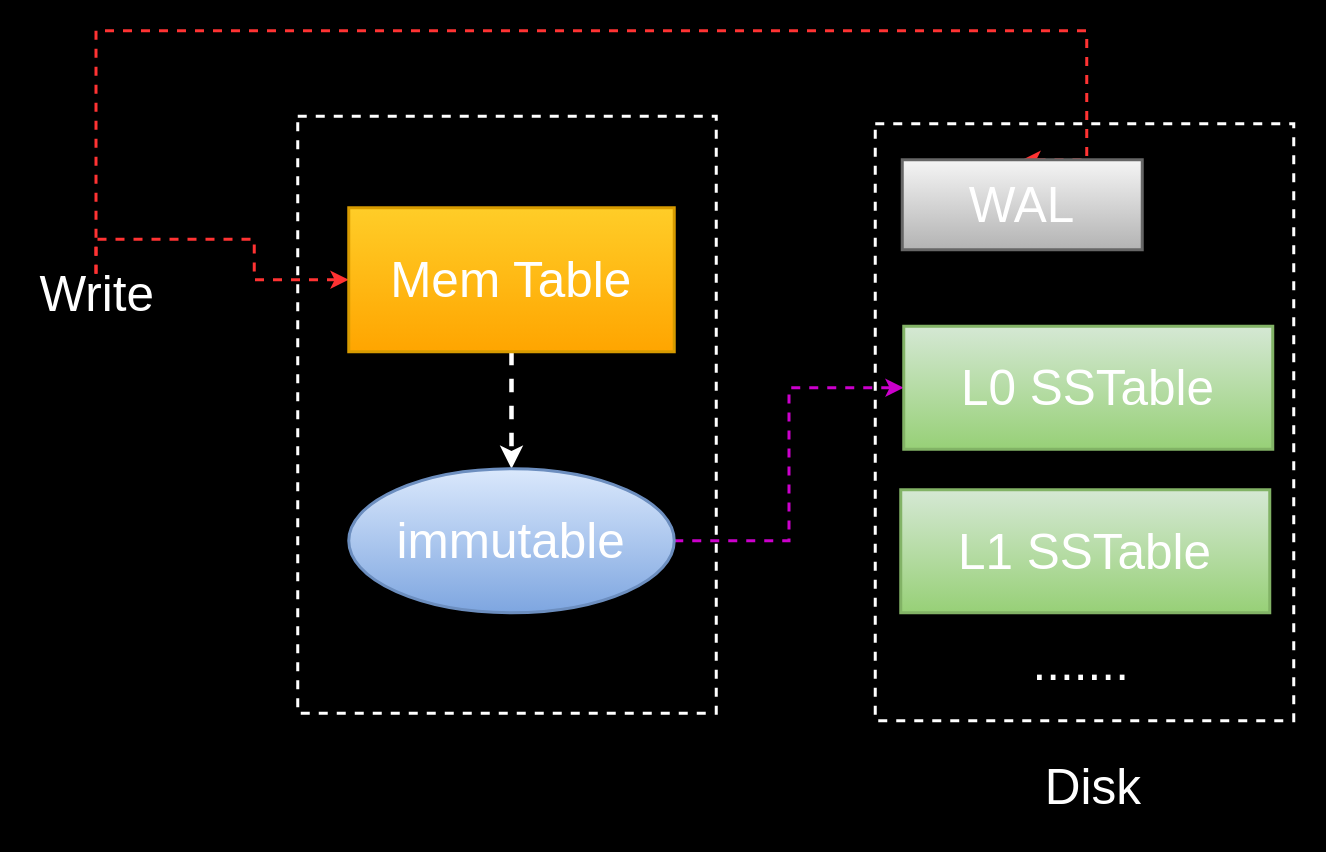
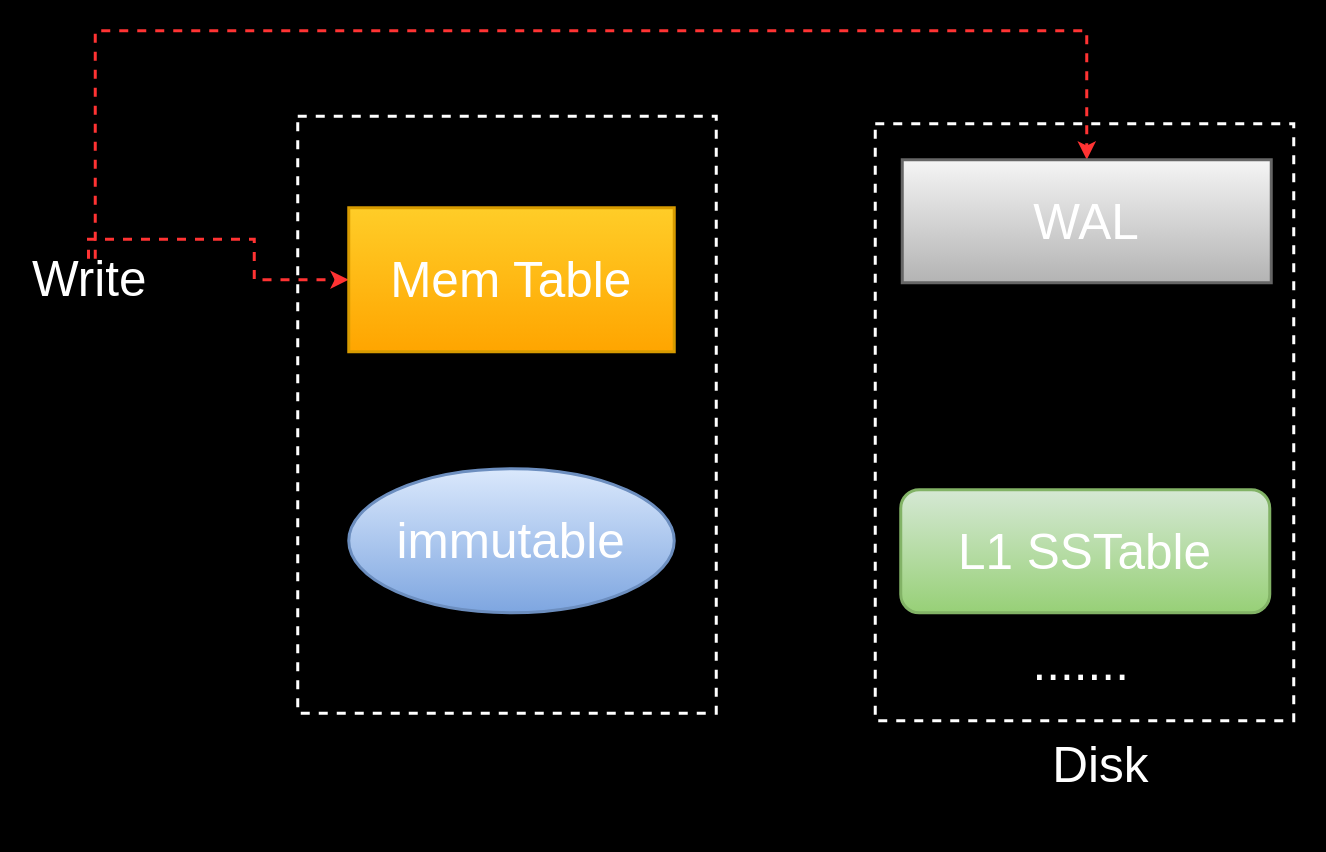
(1022, 205) -> (1087, 221)
(96, 293) -> (89, 278)
(1088, 388) -> none
(512, 443) -> none
(789, 471) -> none
(1085, 551) -> (1085, 551)
(1093, 787) -> (1100, 764)
